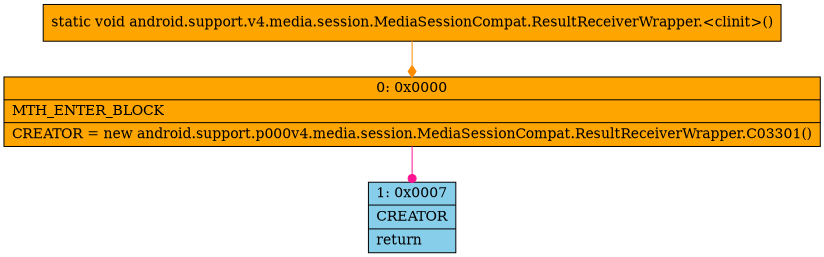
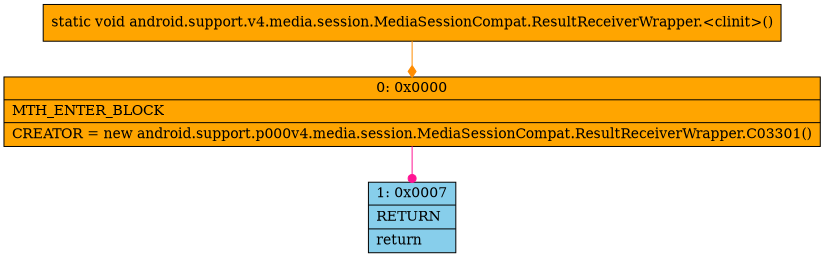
(412, 216) -> (409, 216)
